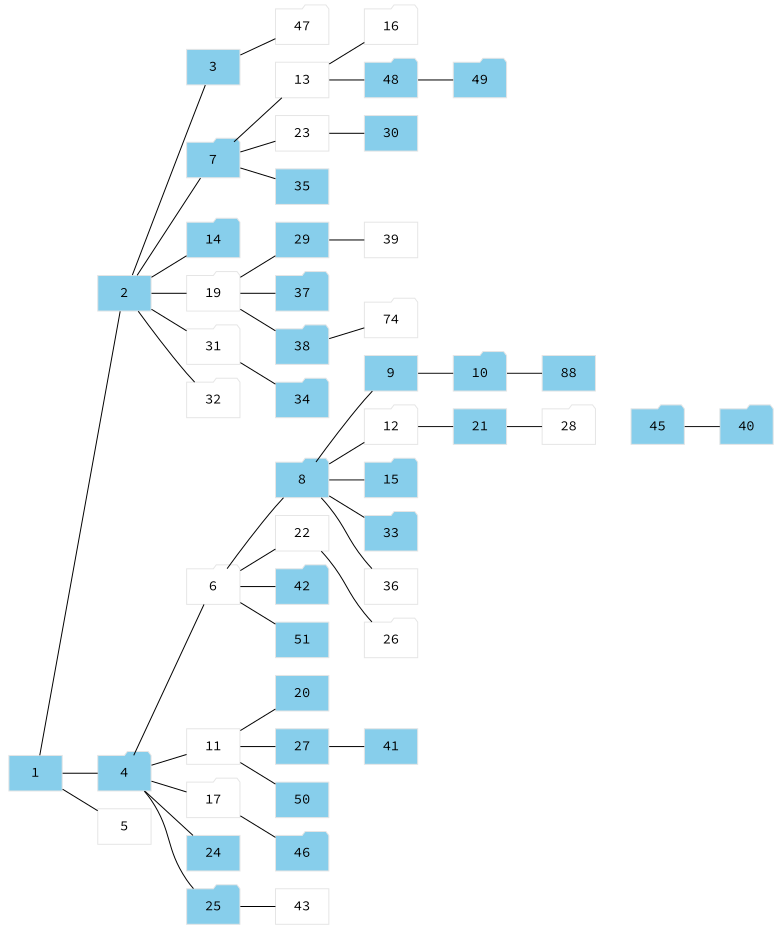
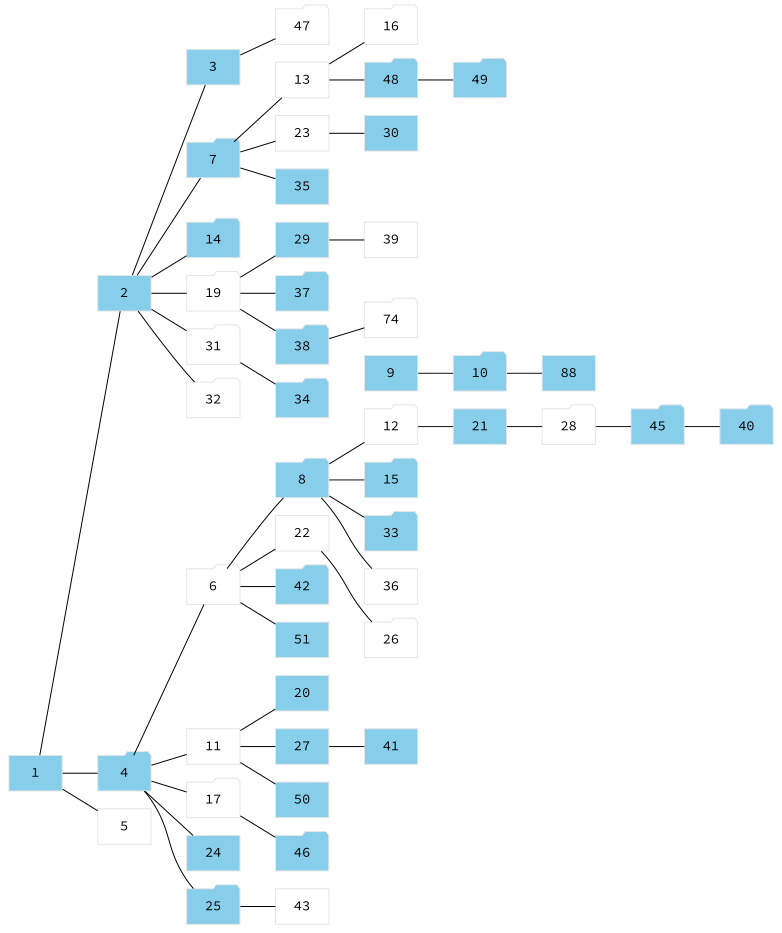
(343, 426) -> none
none -> (613, 427)
